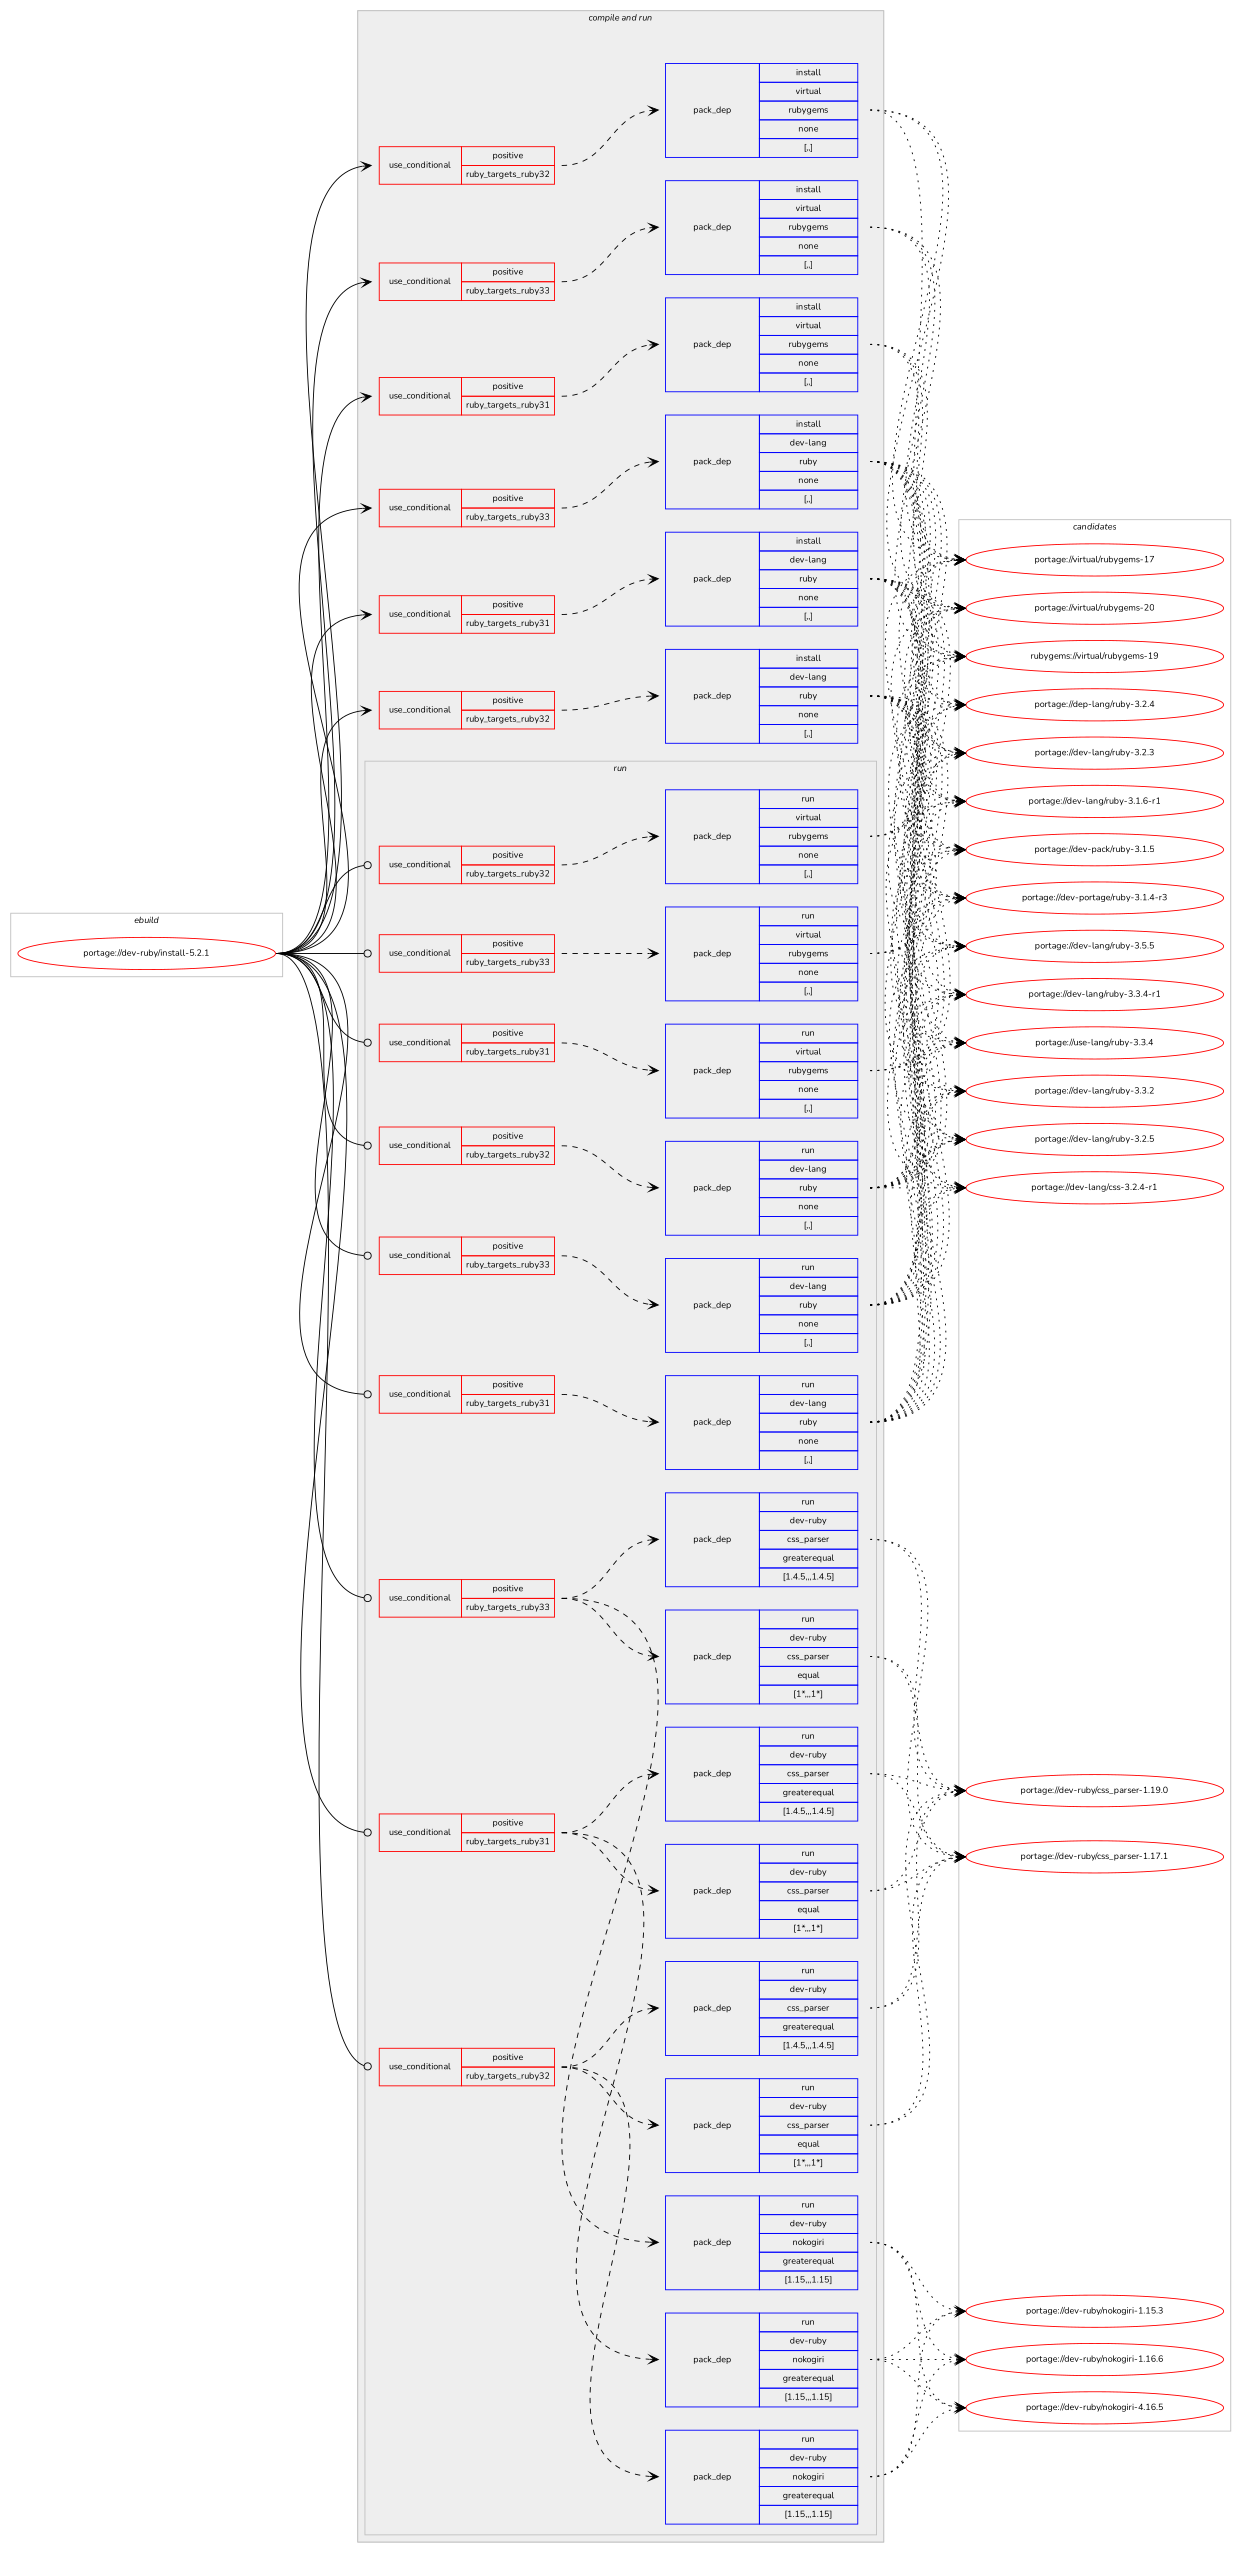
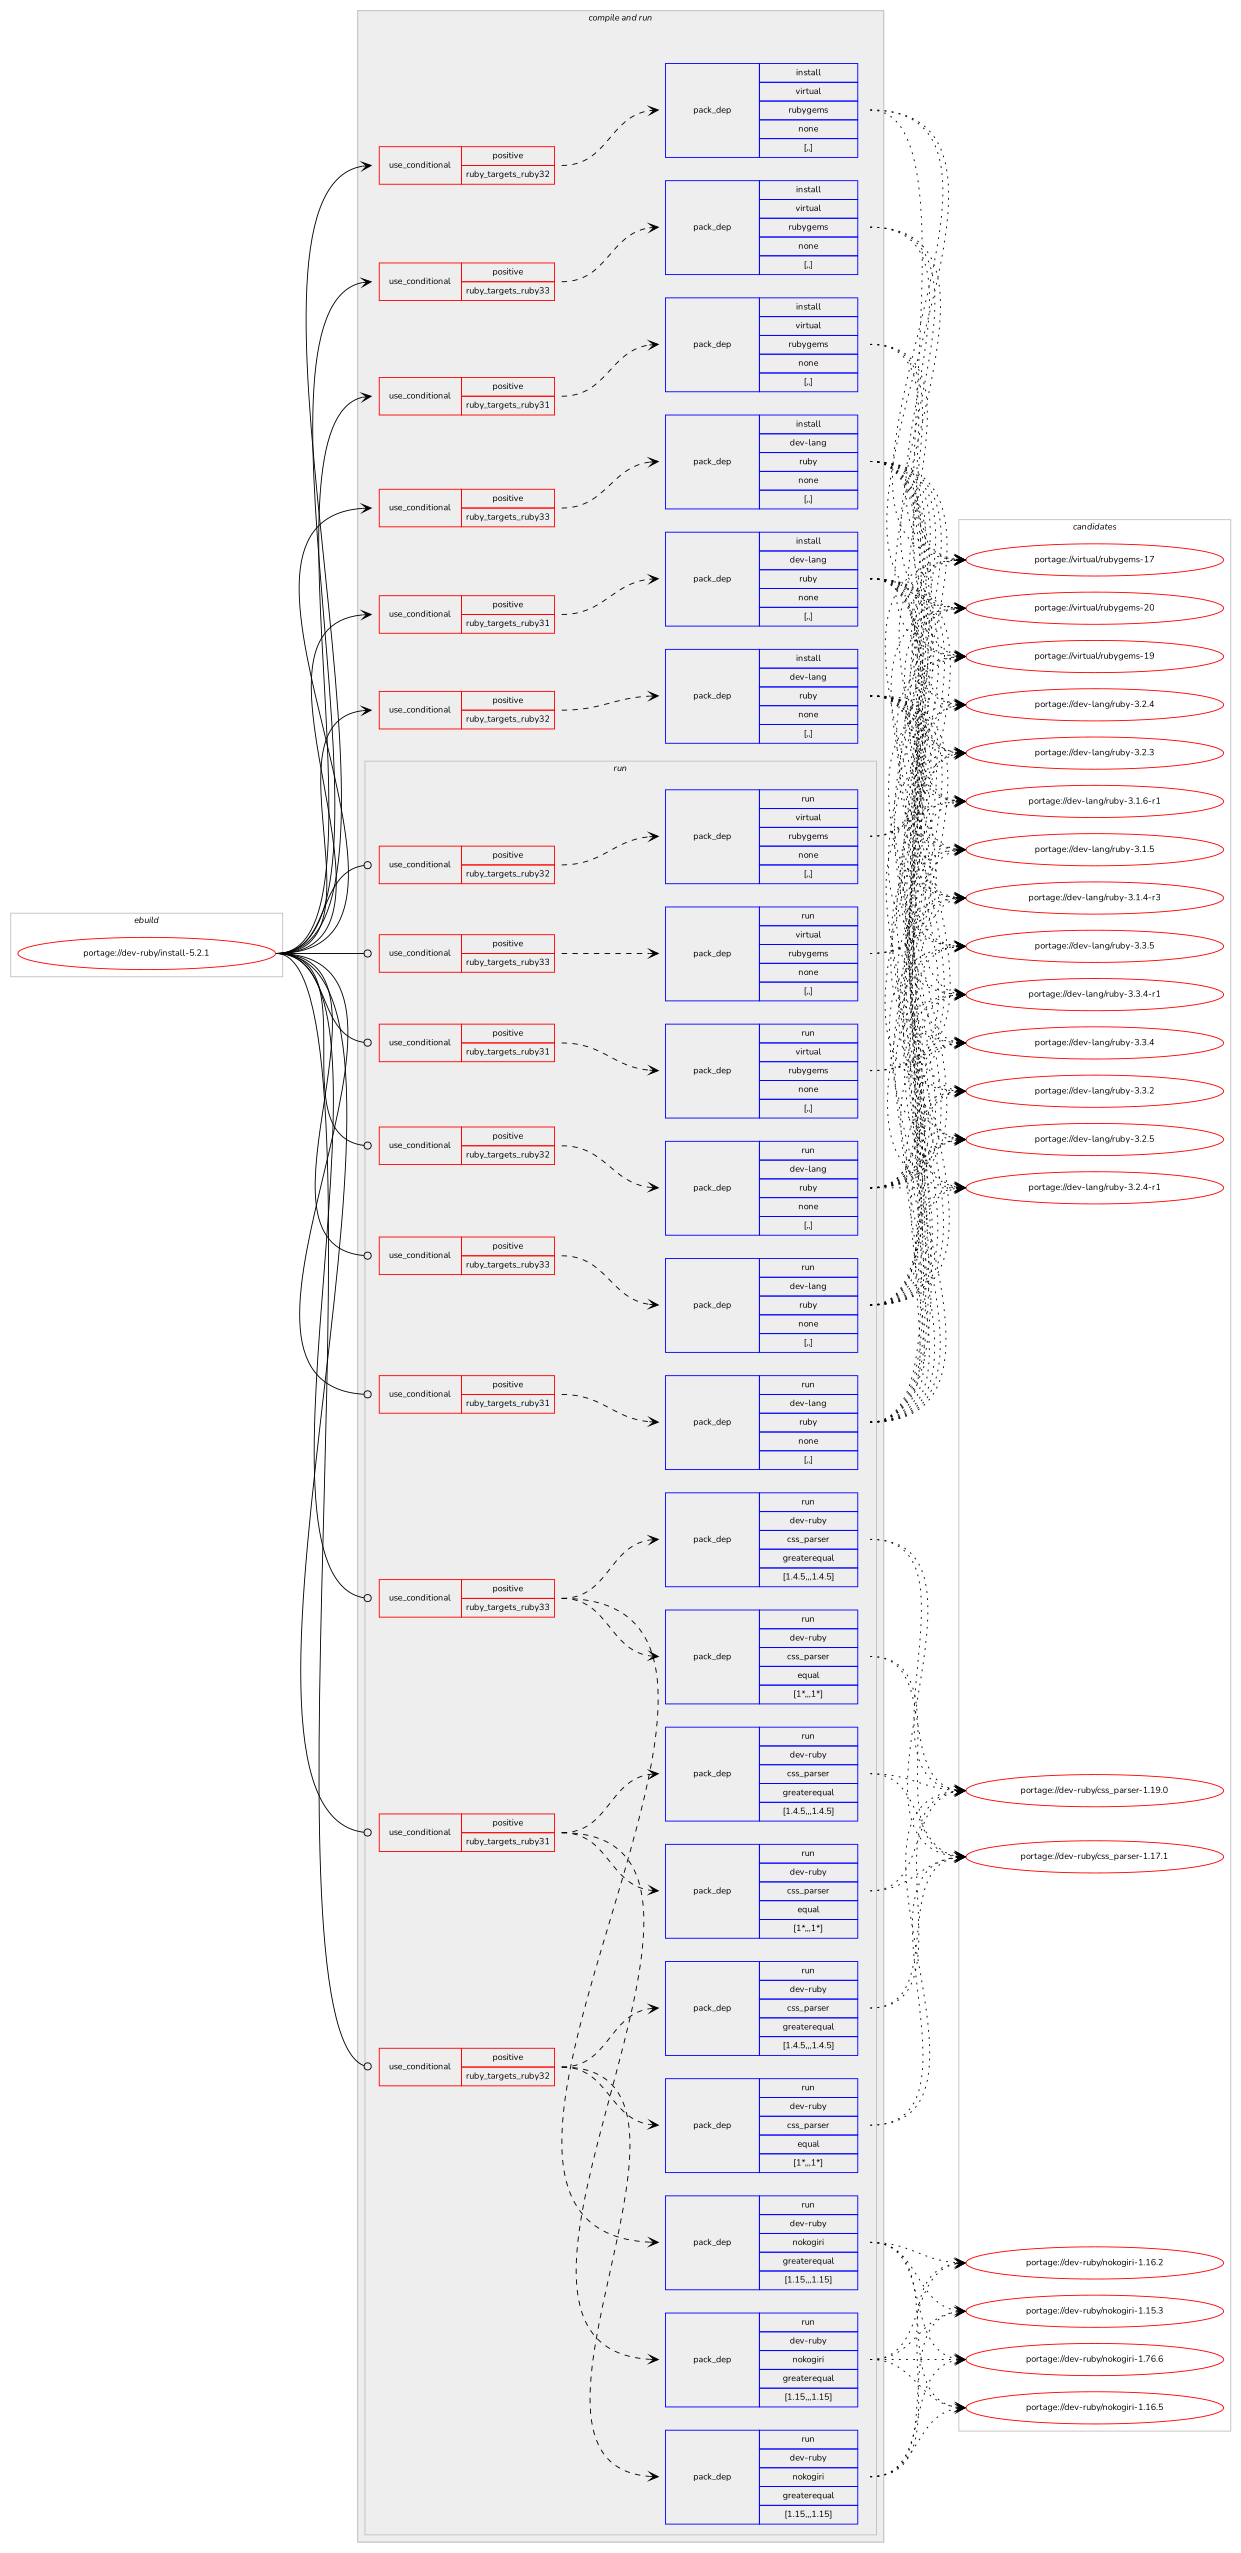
(1095, 657) -> (1095, 657)
(1095, 705) -> (1095, 705)
(1095, 850) -> (1095, 850)
(1095, 898) -> (1095, 898)
(1095, 946) -> (1095, 946)
(1095, 1043) -> (1095, 1043)
(1095, 1188) -> (1095, 1188)
none -> (1095, 2263)
(1095, 2360) -> (1095, 2360)
(1095, 2408) -> (1095, 2408)
